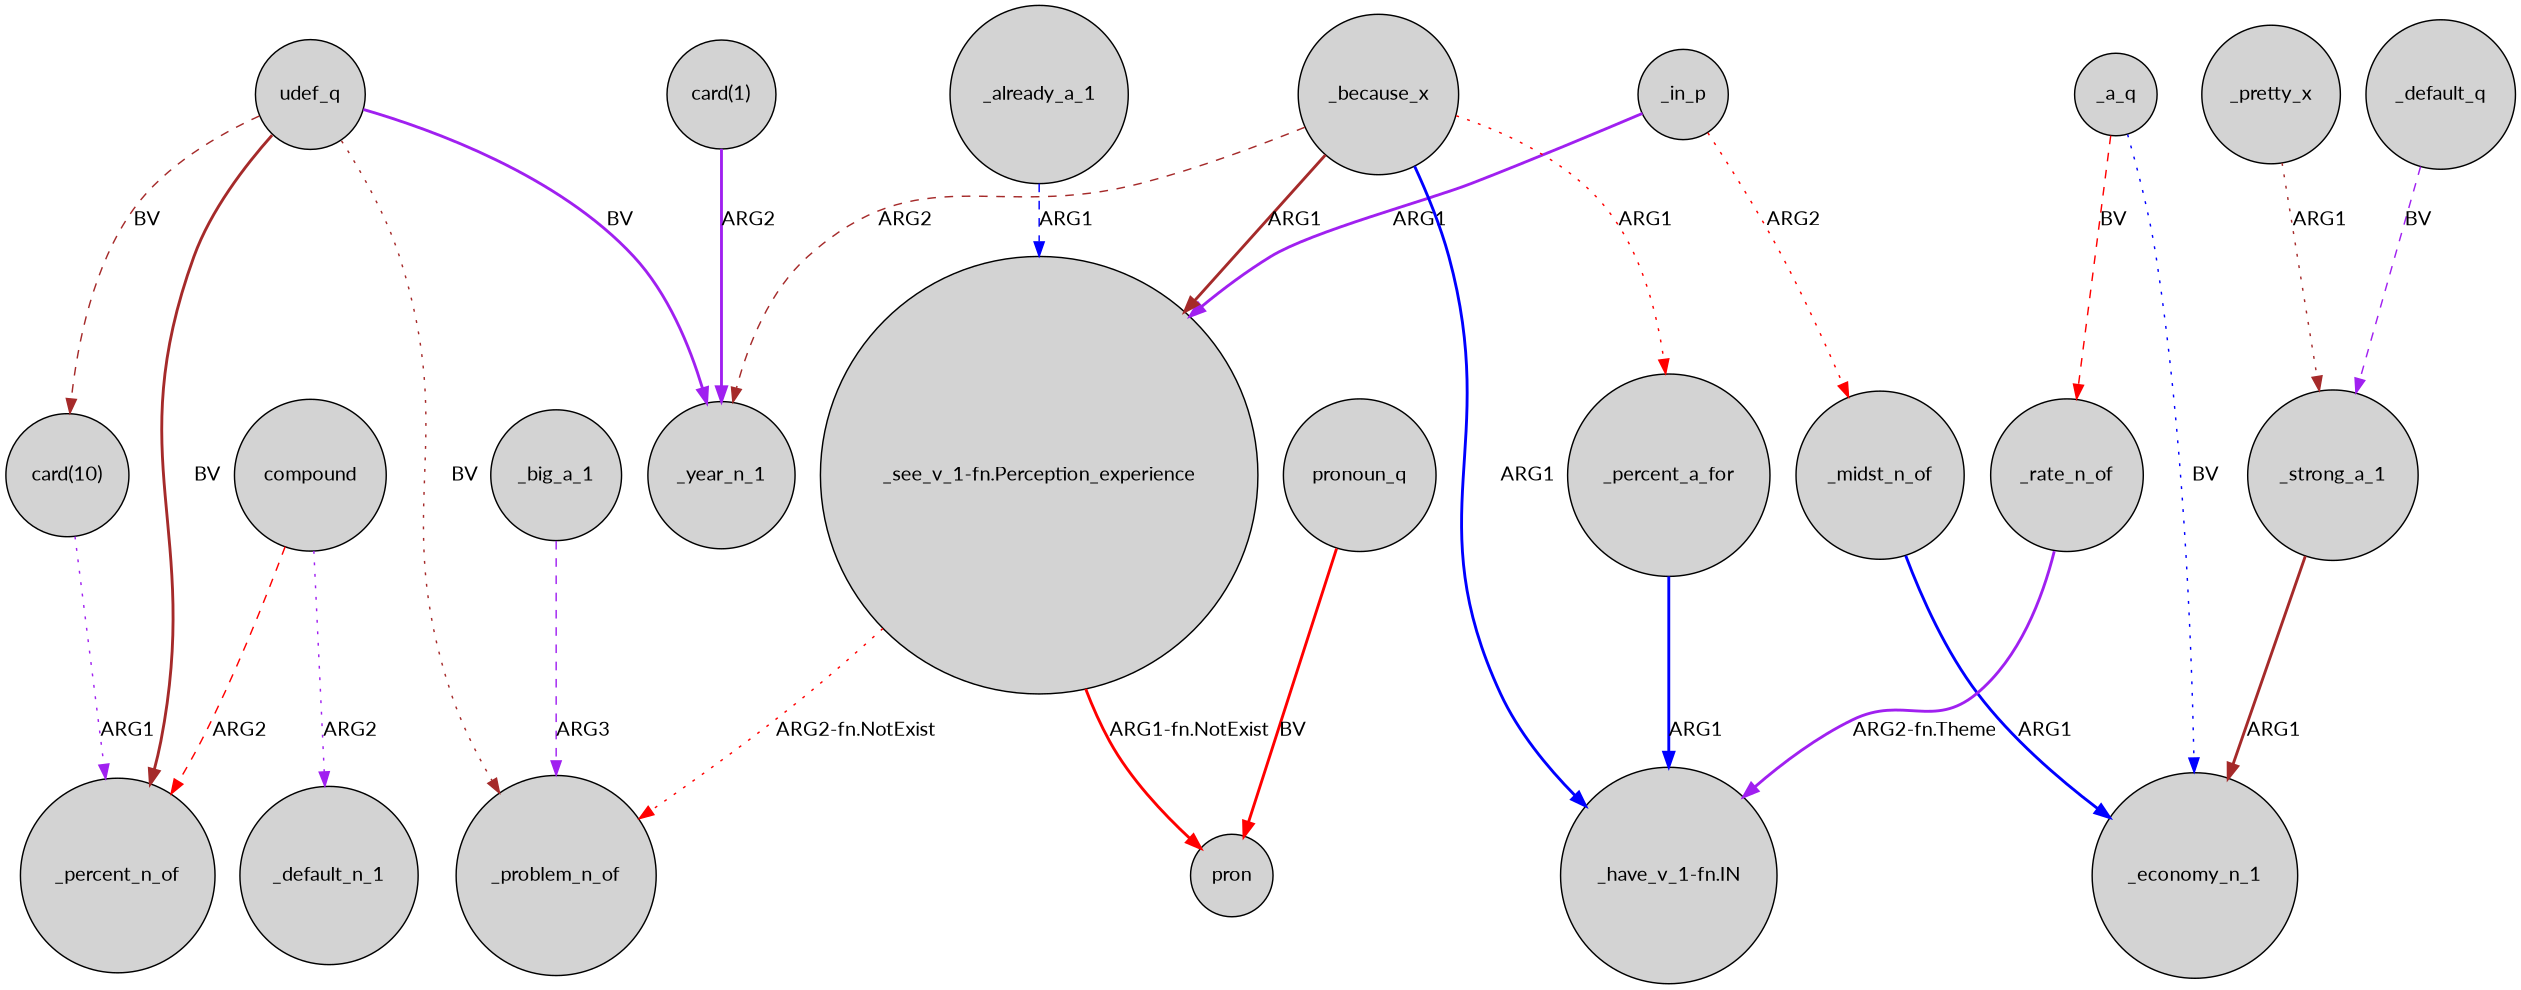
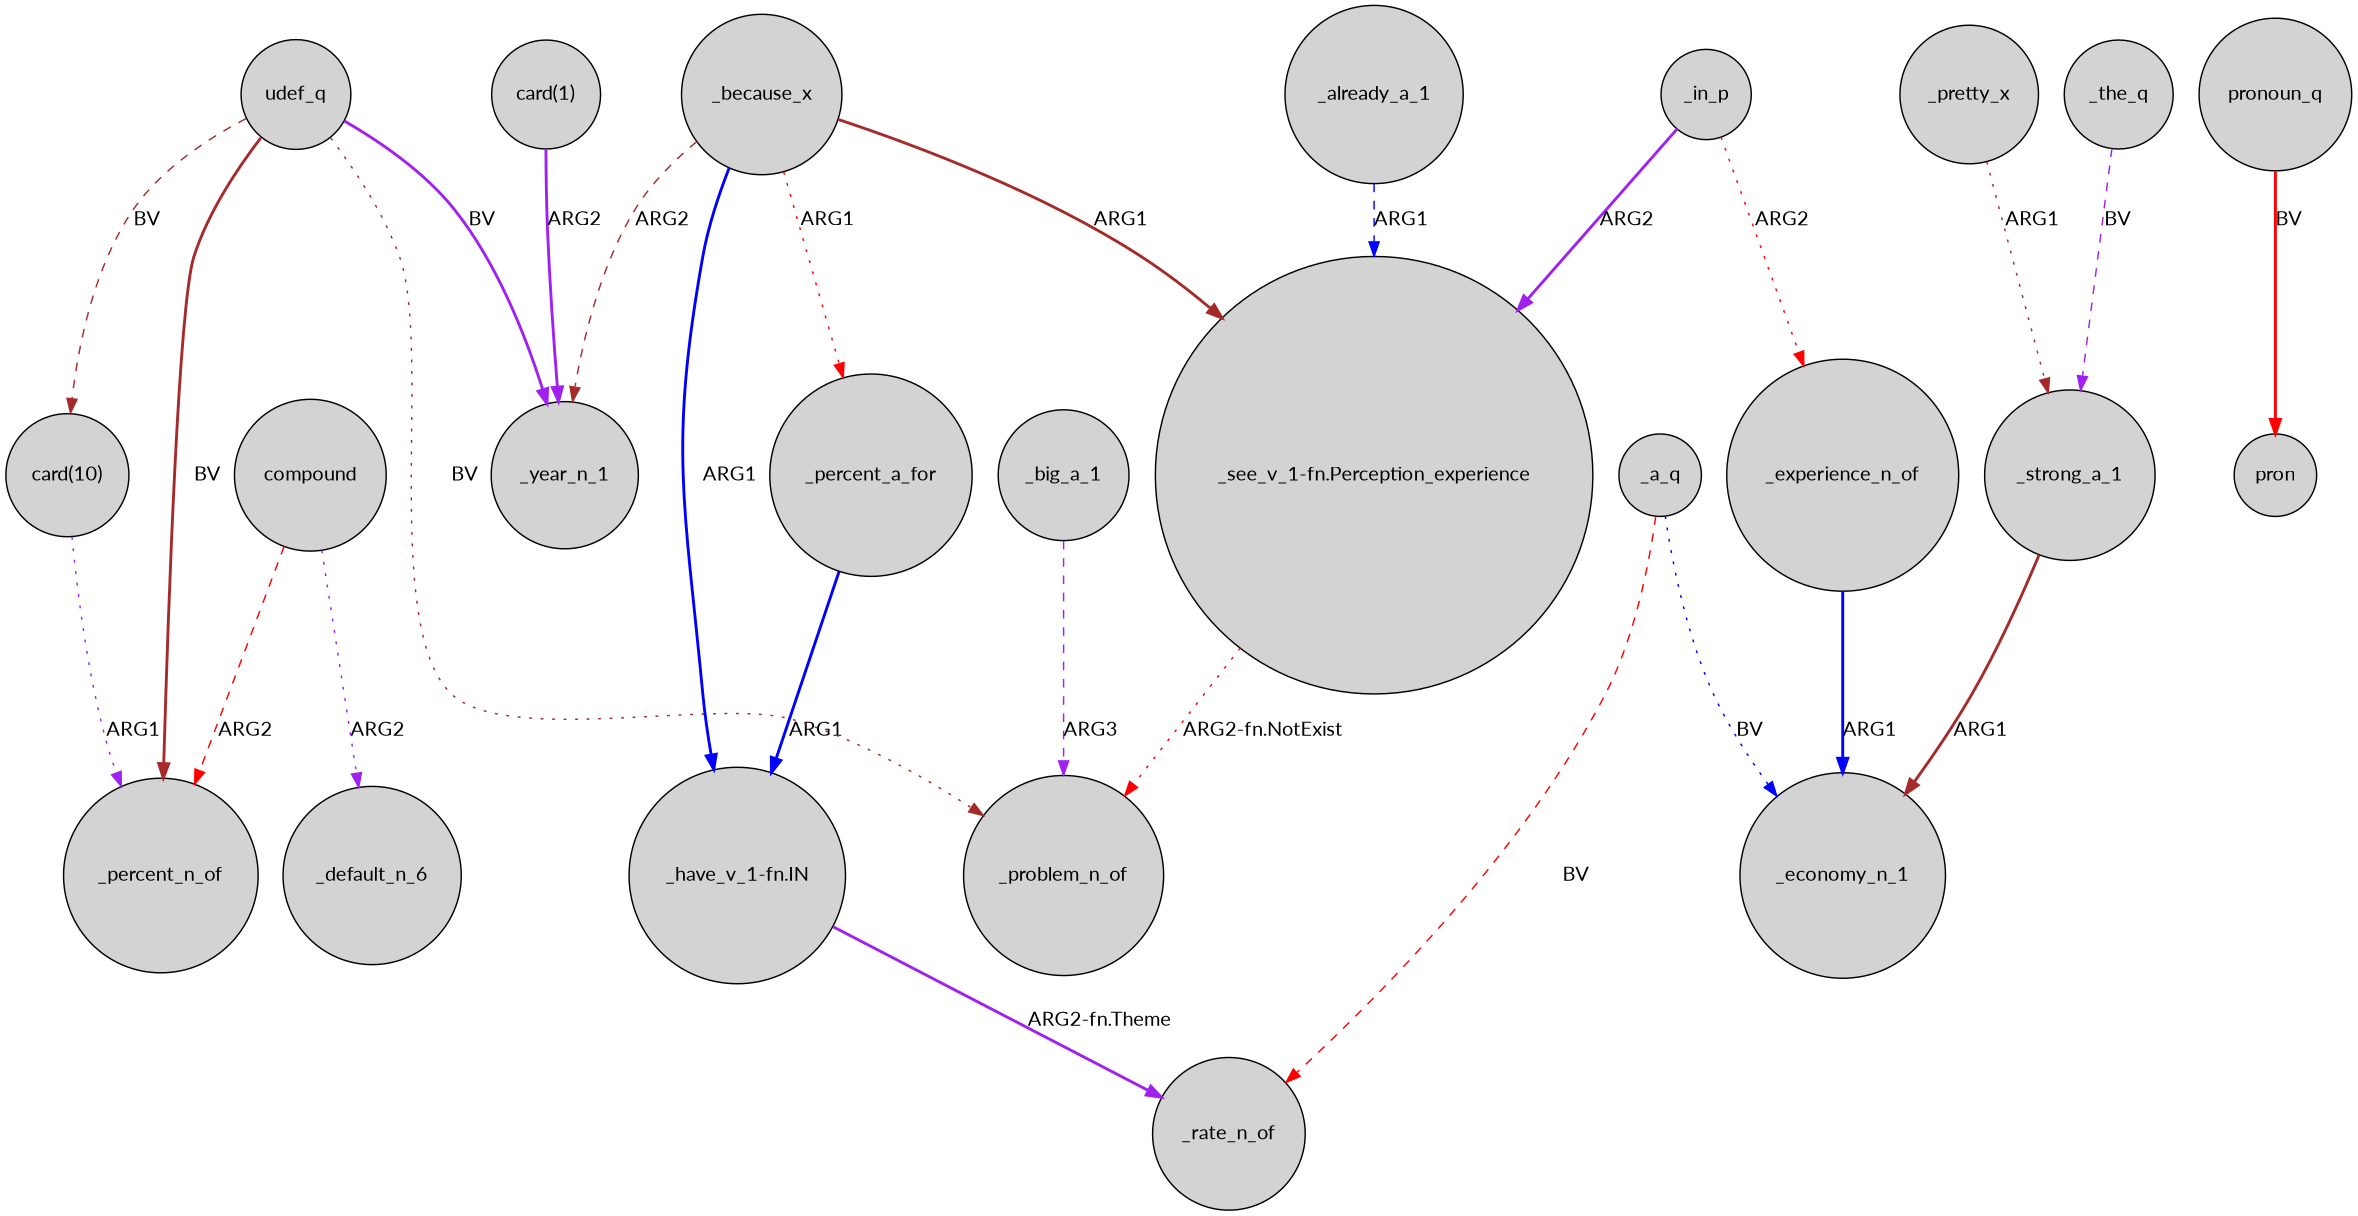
(2441, 95) -> (2119, 95)
(1420, 220) -> (1627, 220)
(1880, 475) -> (1843, 475)
(1939, 710) -> (991, 1009)
(1128, 770) -> none
(329, 876) -> (372, 876)
